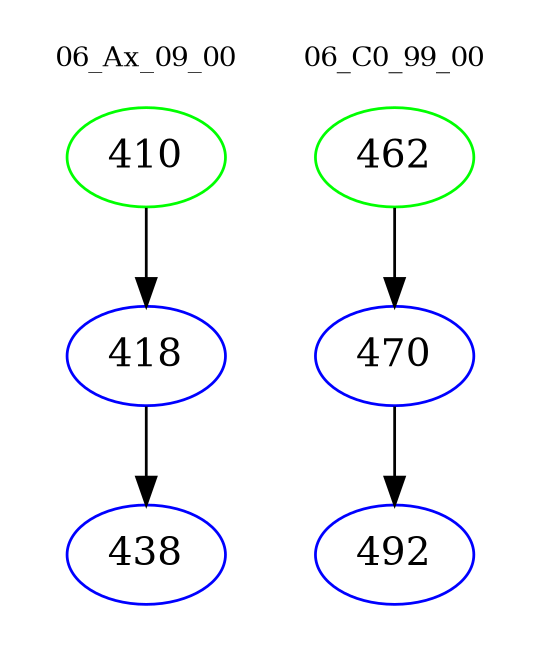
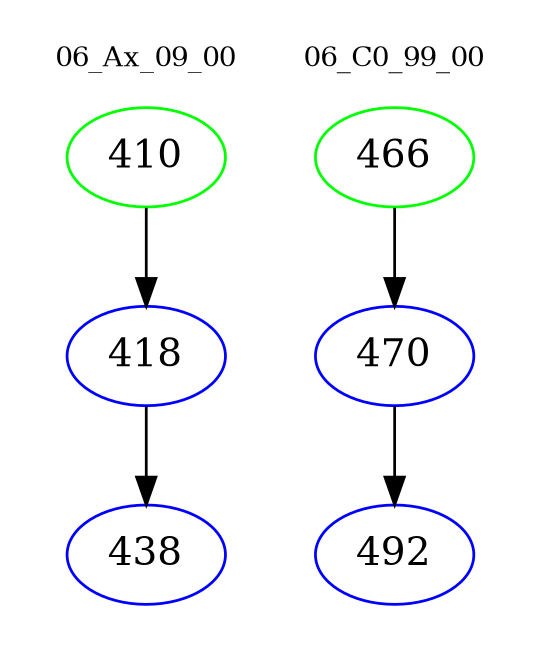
(395, 157) -> (395, 157)
